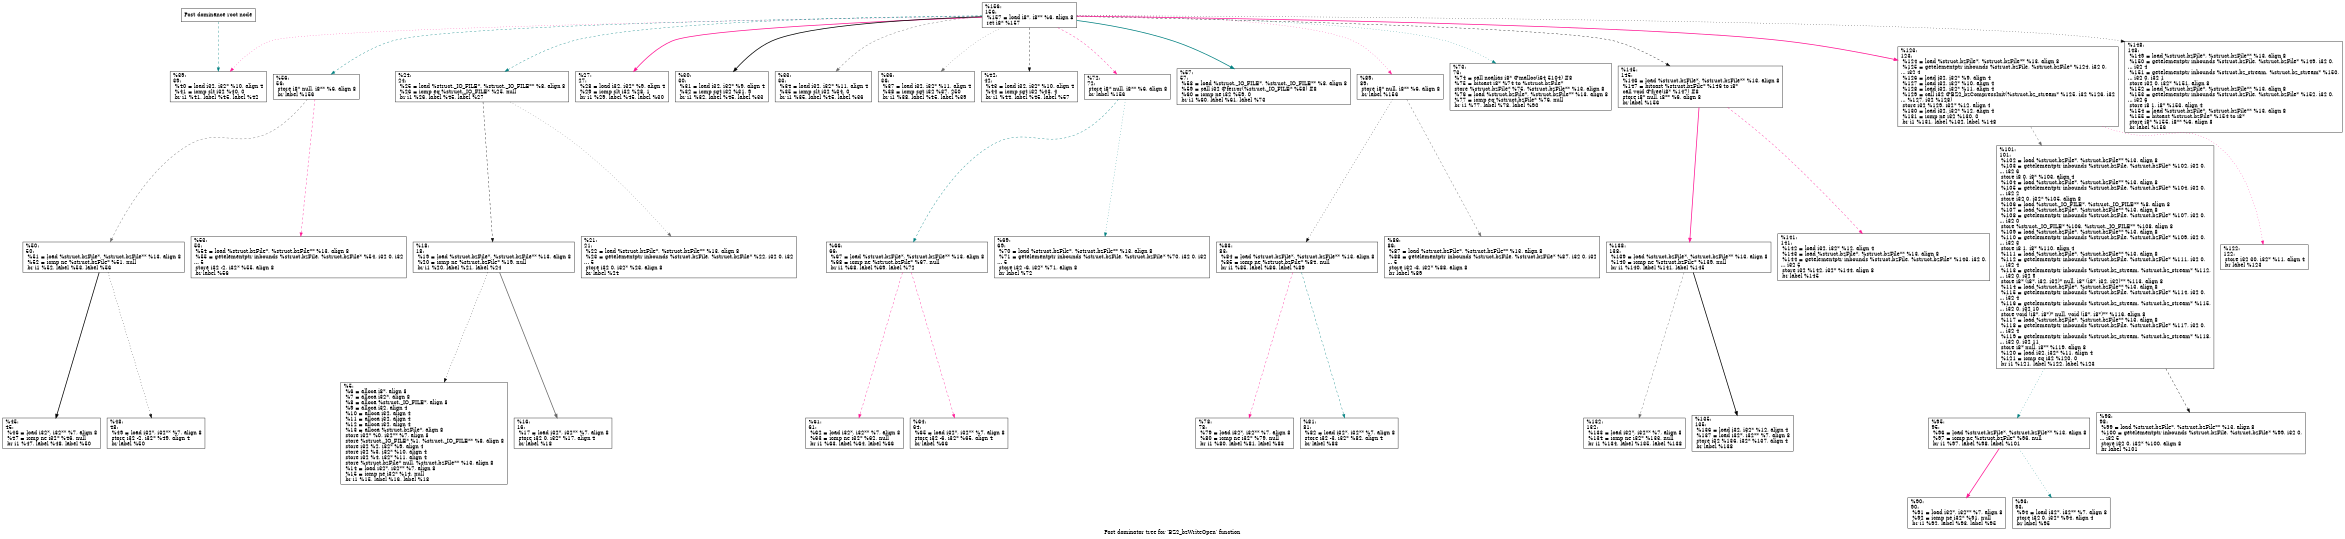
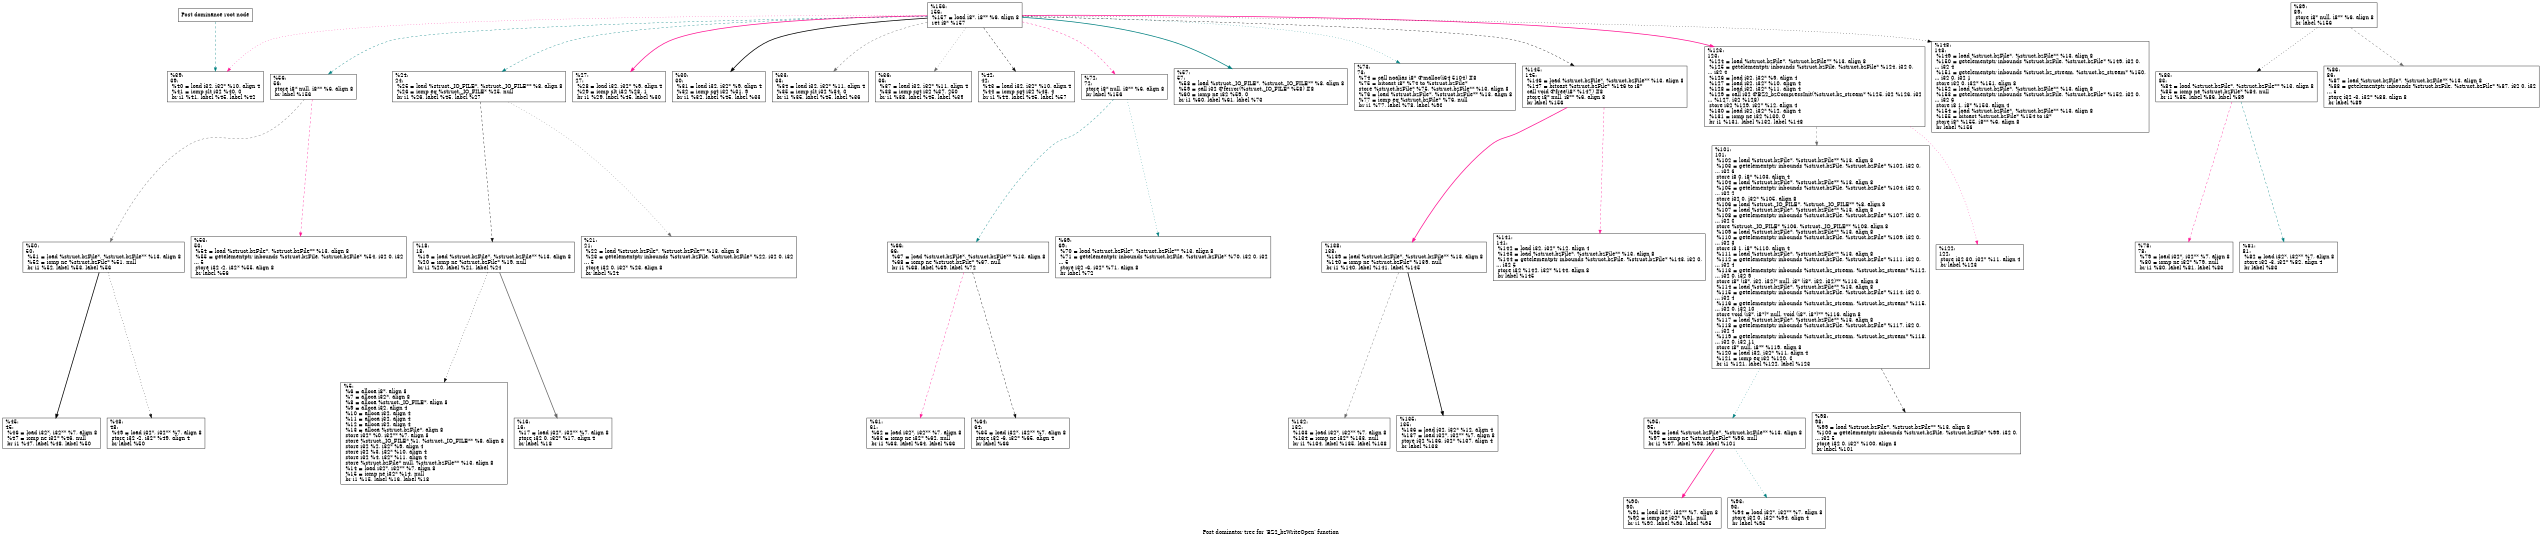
(1272, 24) -> none
(932, 343) -> (994, 343)
